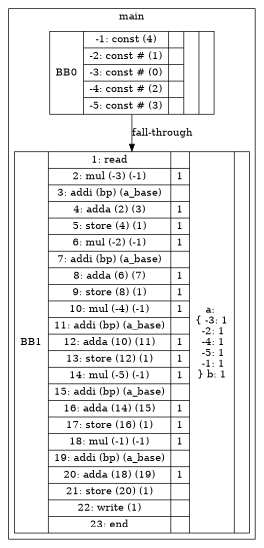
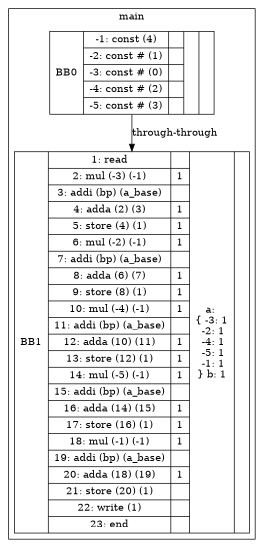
(163, 133) -> (175, 133)
